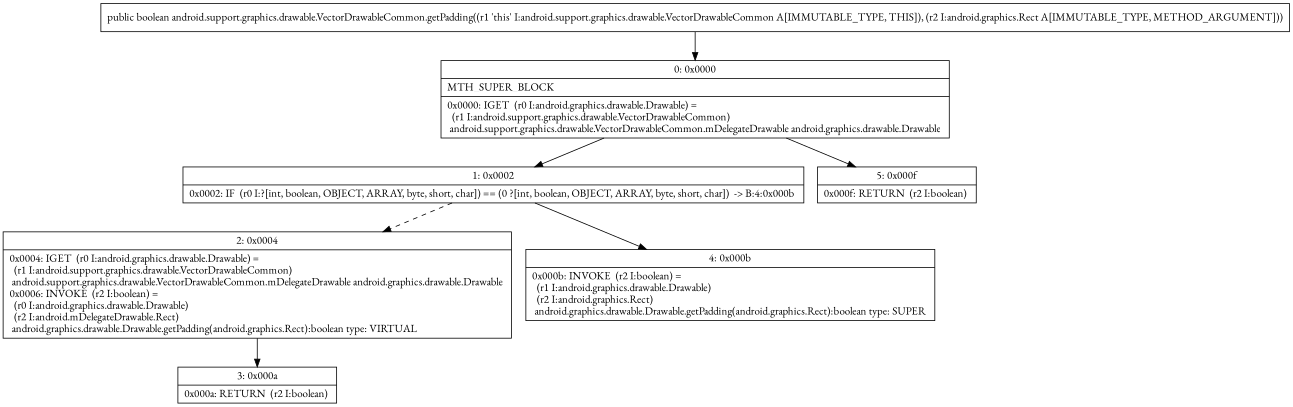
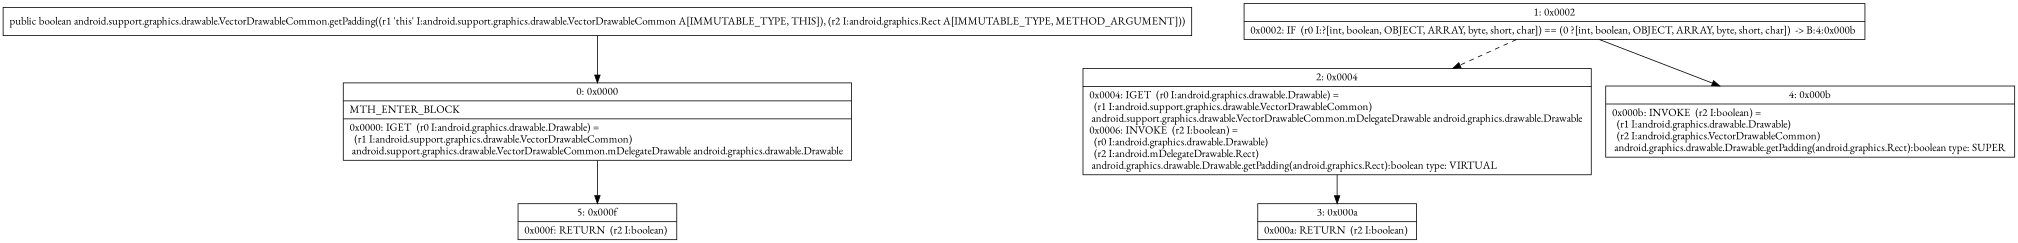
(501, 87) -> (405, 109)
(573, 151) -> none
(593, 299) -> (1716, 136)
